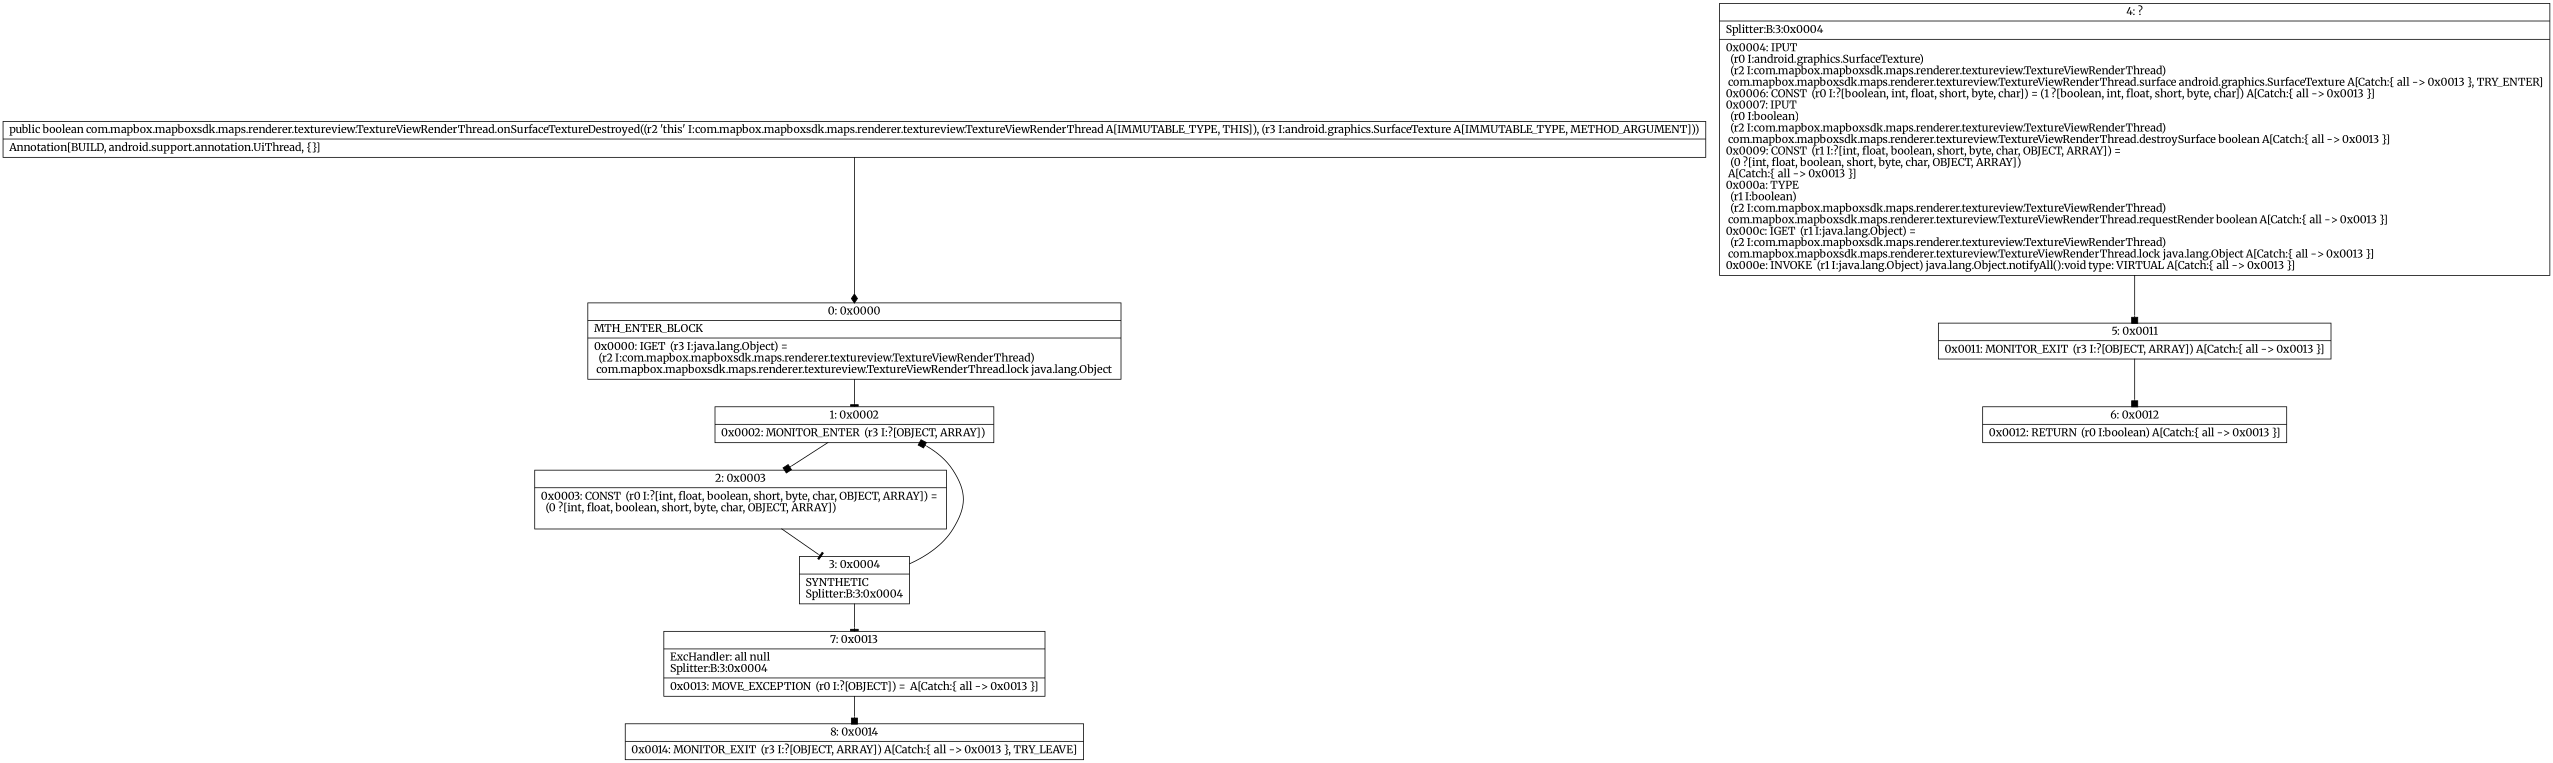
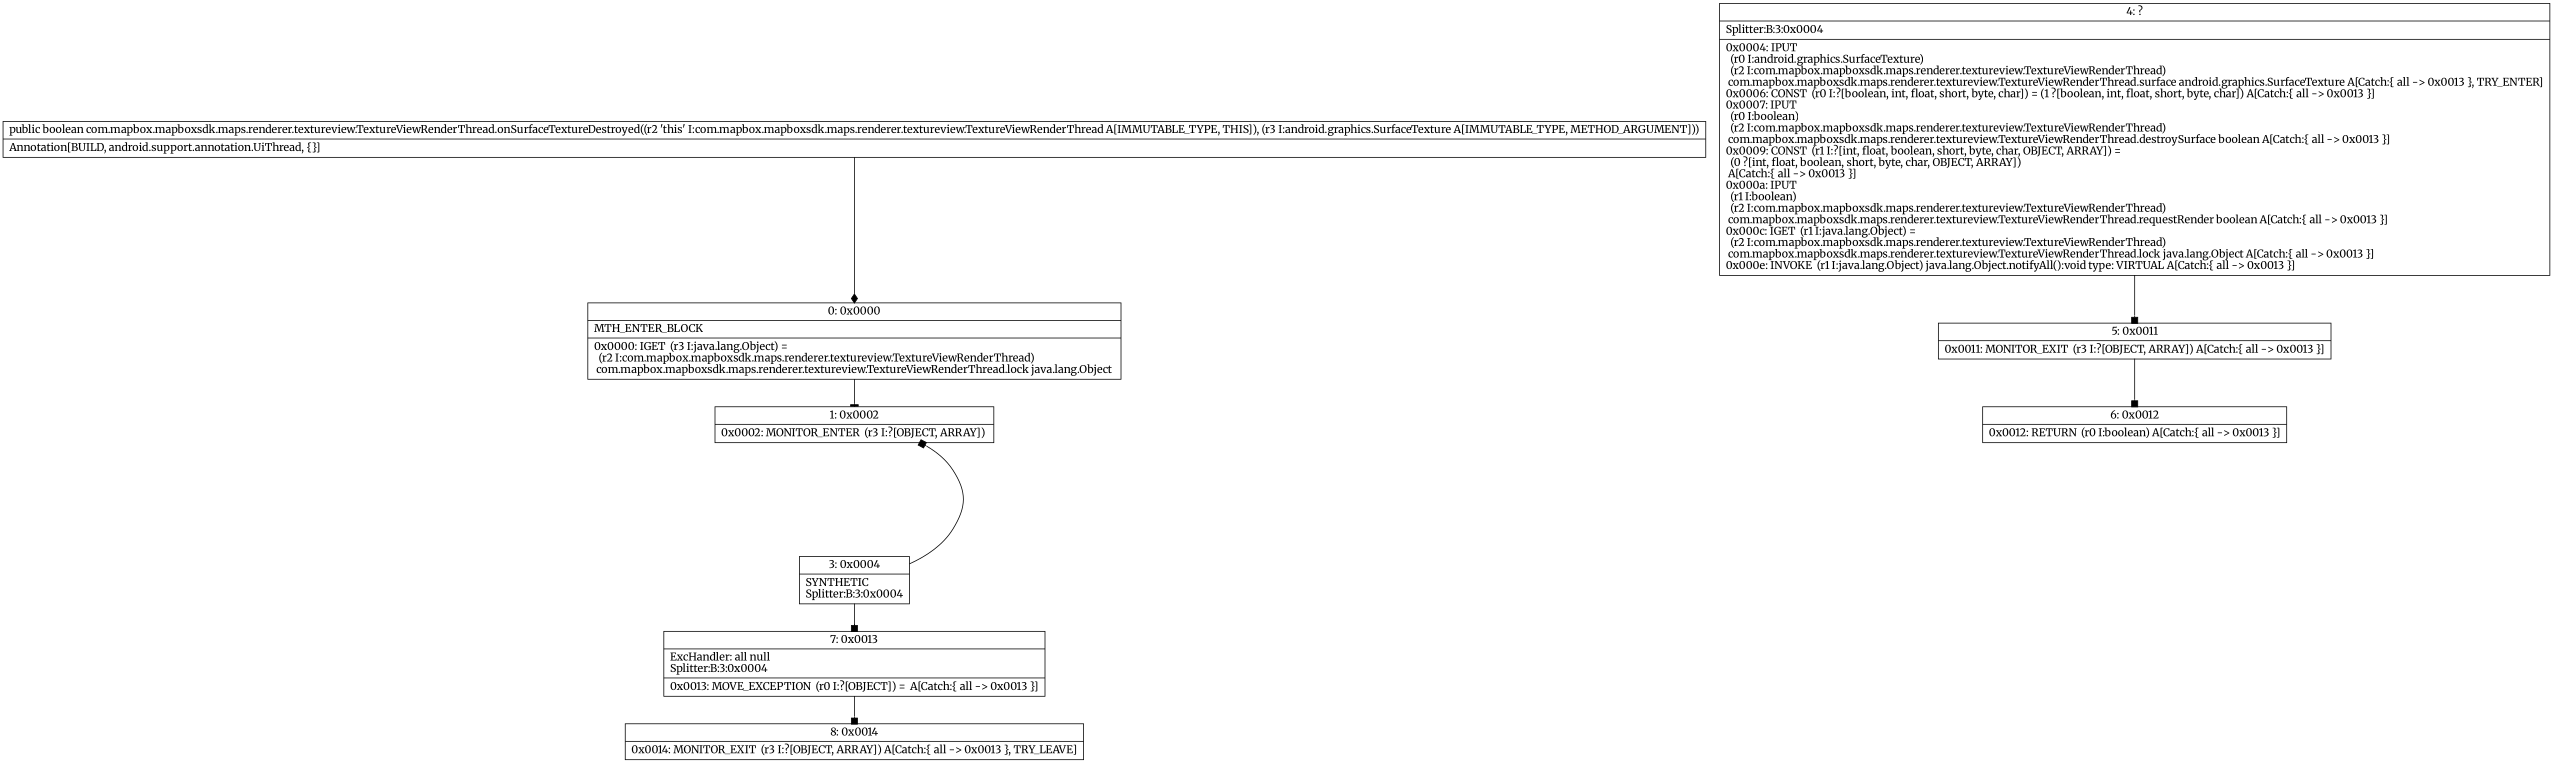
(1765, 186) -> (1764, 186)
(741, 500) -> none
(854, 616) -> (854, 616)
